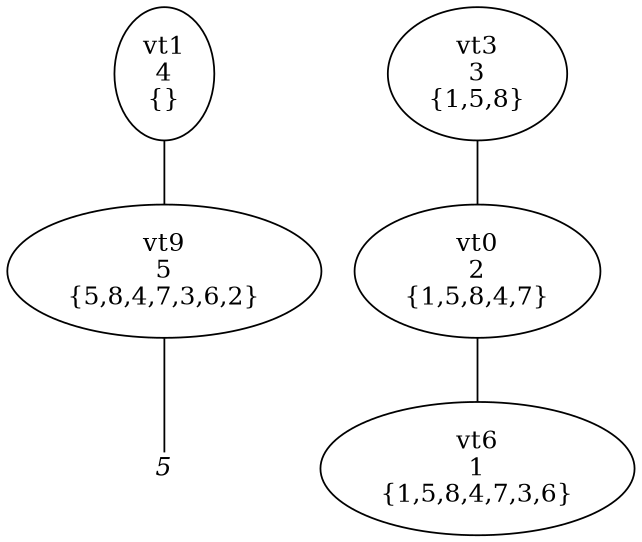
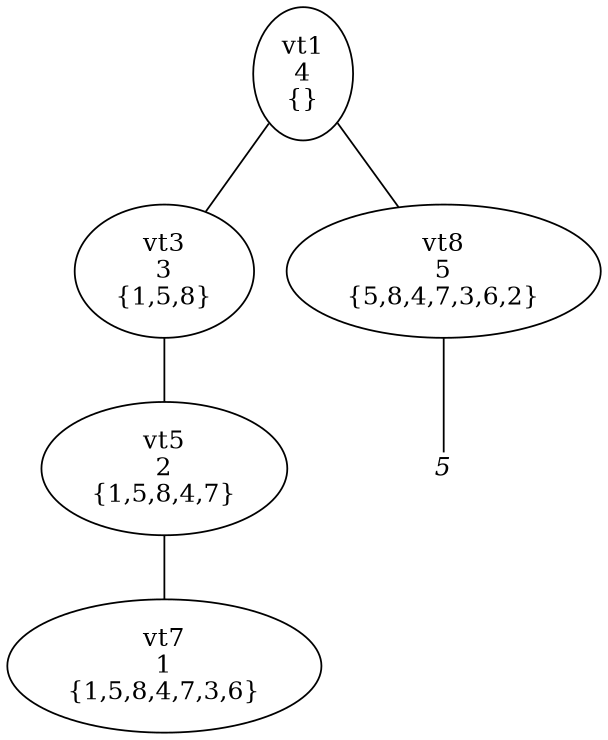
none -> (237, 168)
(164, 271) -> (444, 271)
(478, 271) -> (164, 469)
(478, 469) -> (164, 666)
